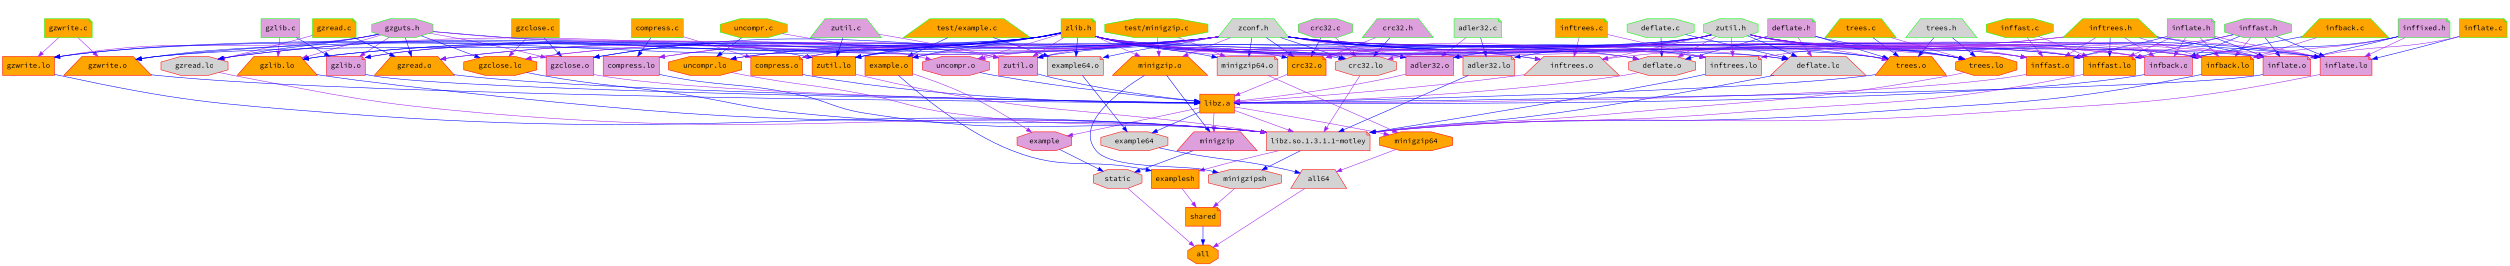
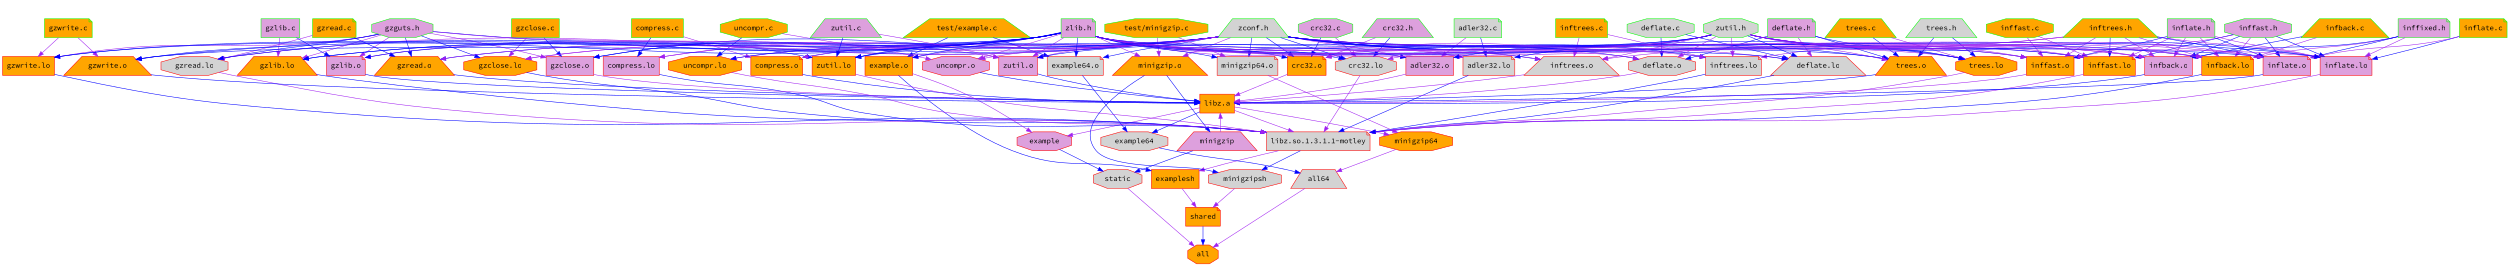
(1078, 28) -> (1078, 28)
(1214, 120) -> (1221, 123)
